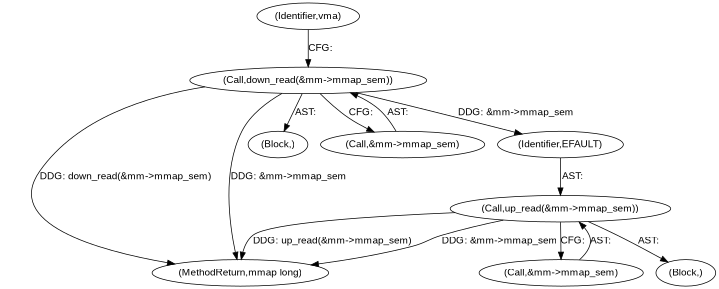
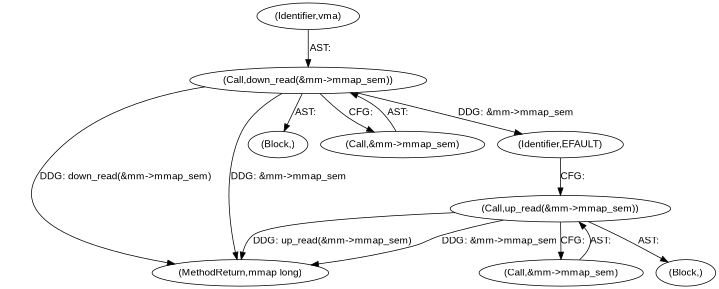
(322, 48) -> (322, 48)
(574, 177) -> (574, 177)
